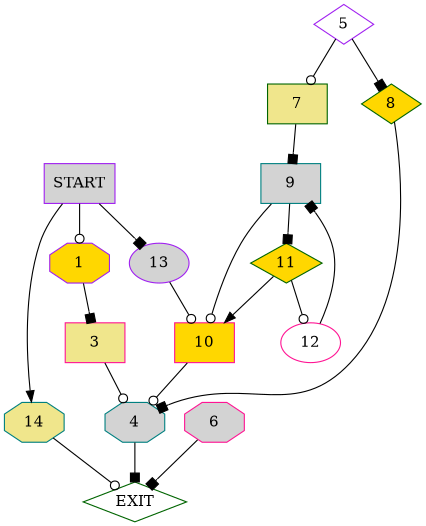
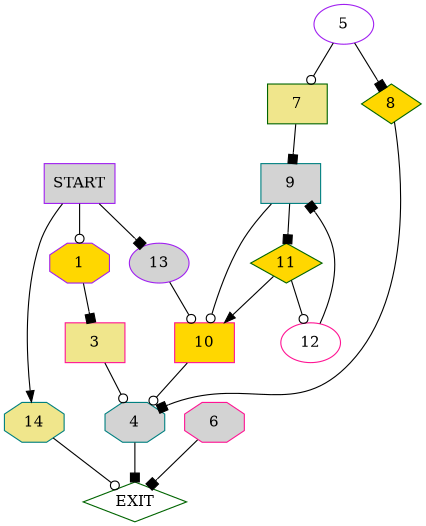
(344, 24) -> (344, 24)
